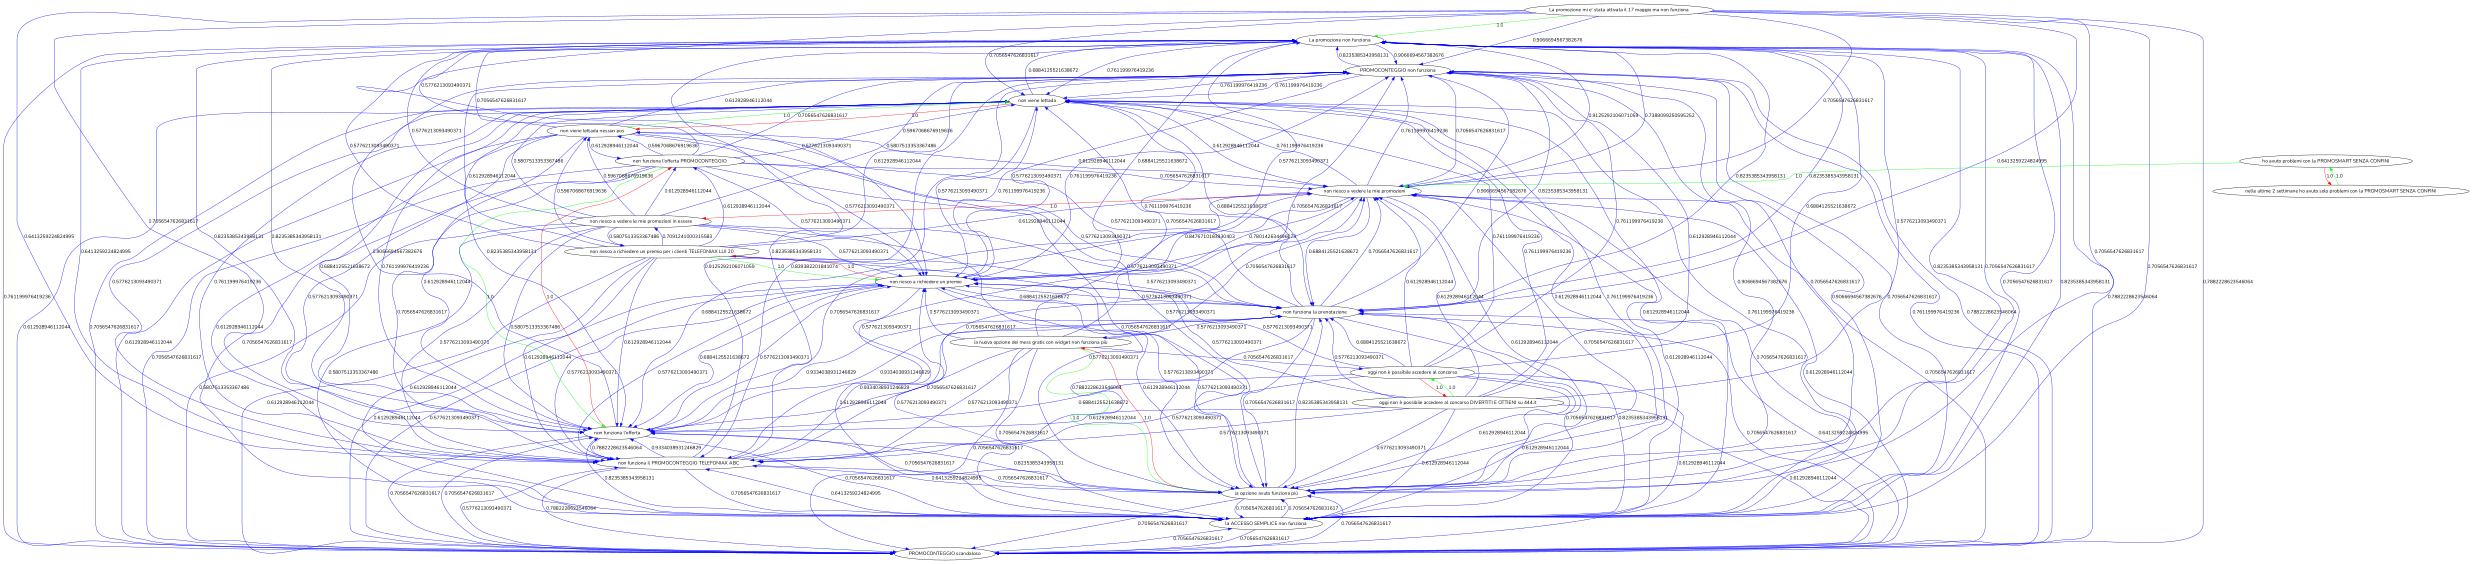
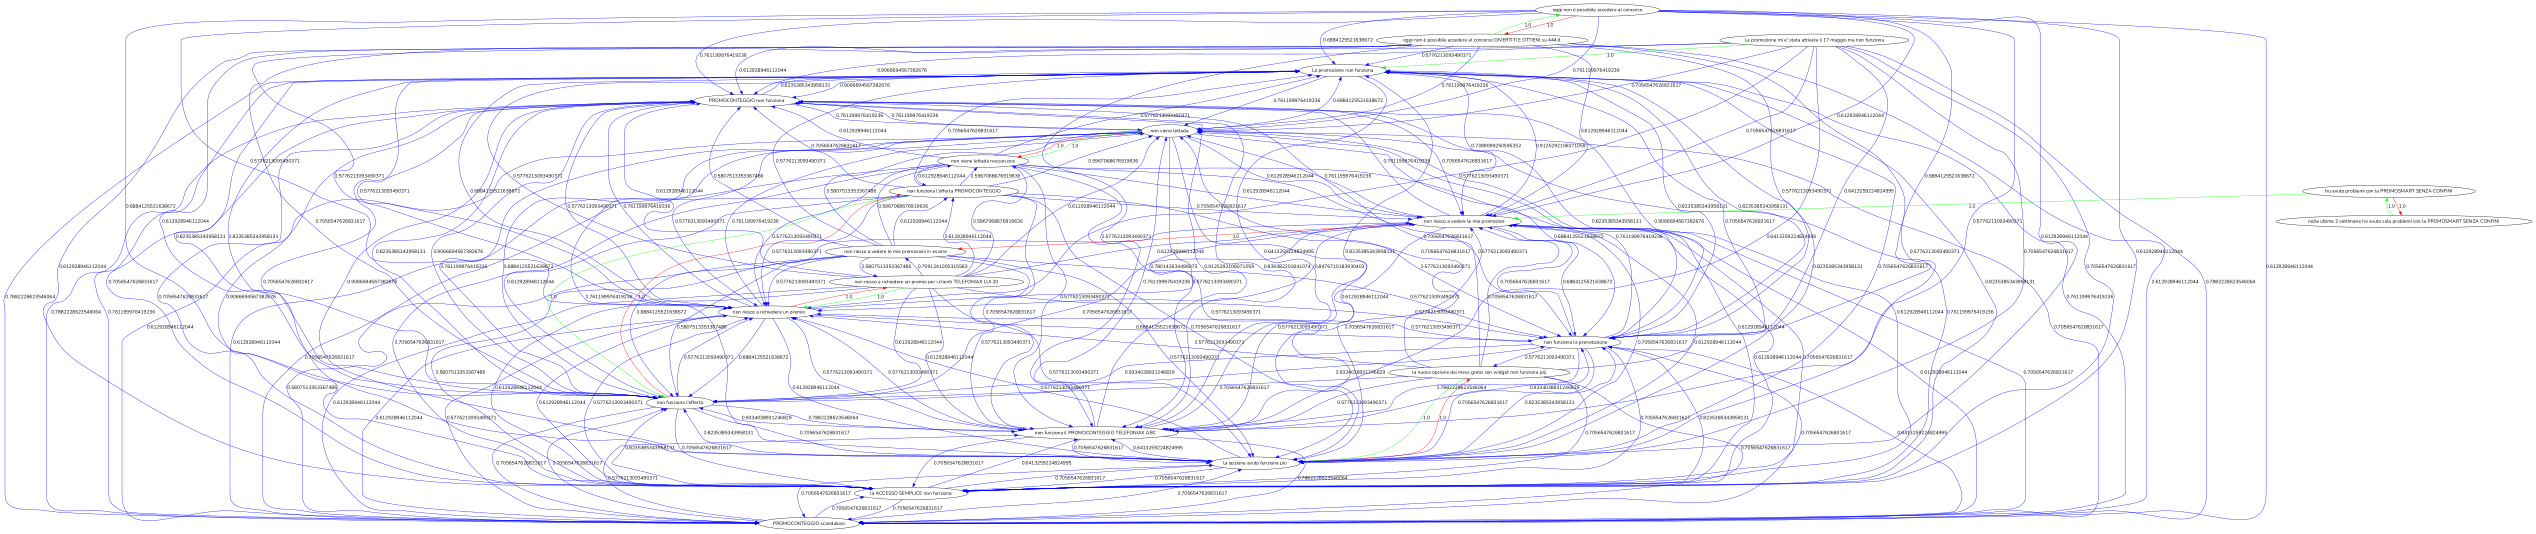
(990, 178) -> (1307, 189)
(1220, 358) -> (1712, 200)
